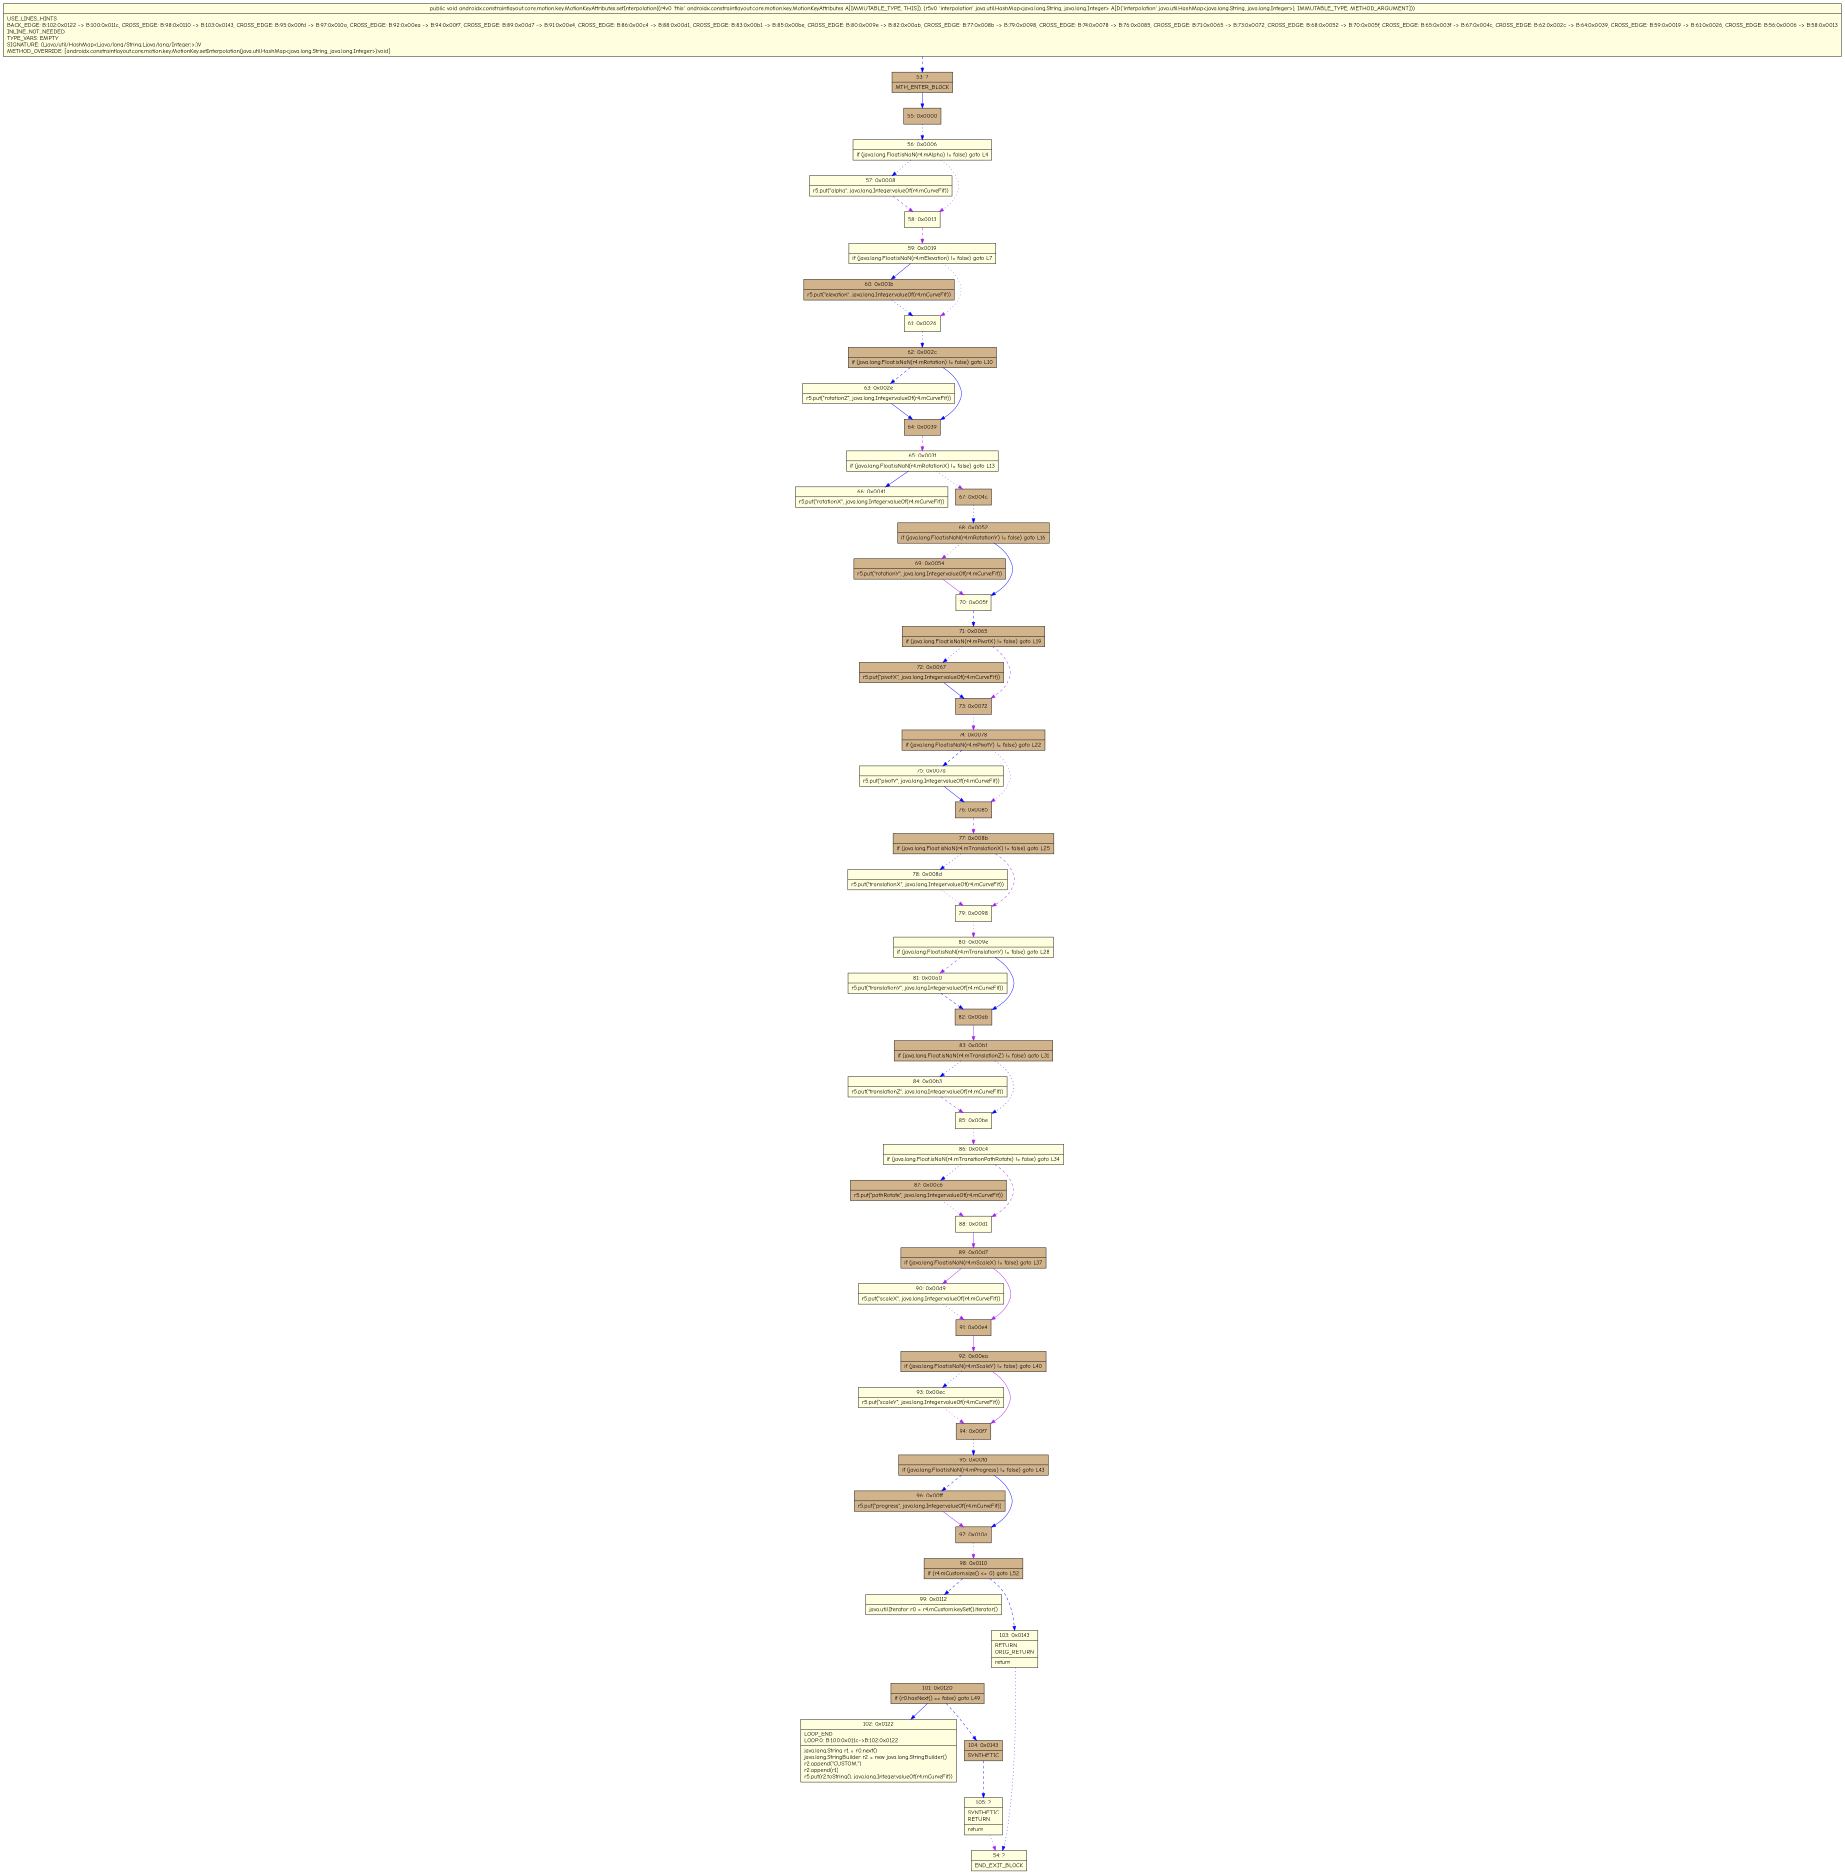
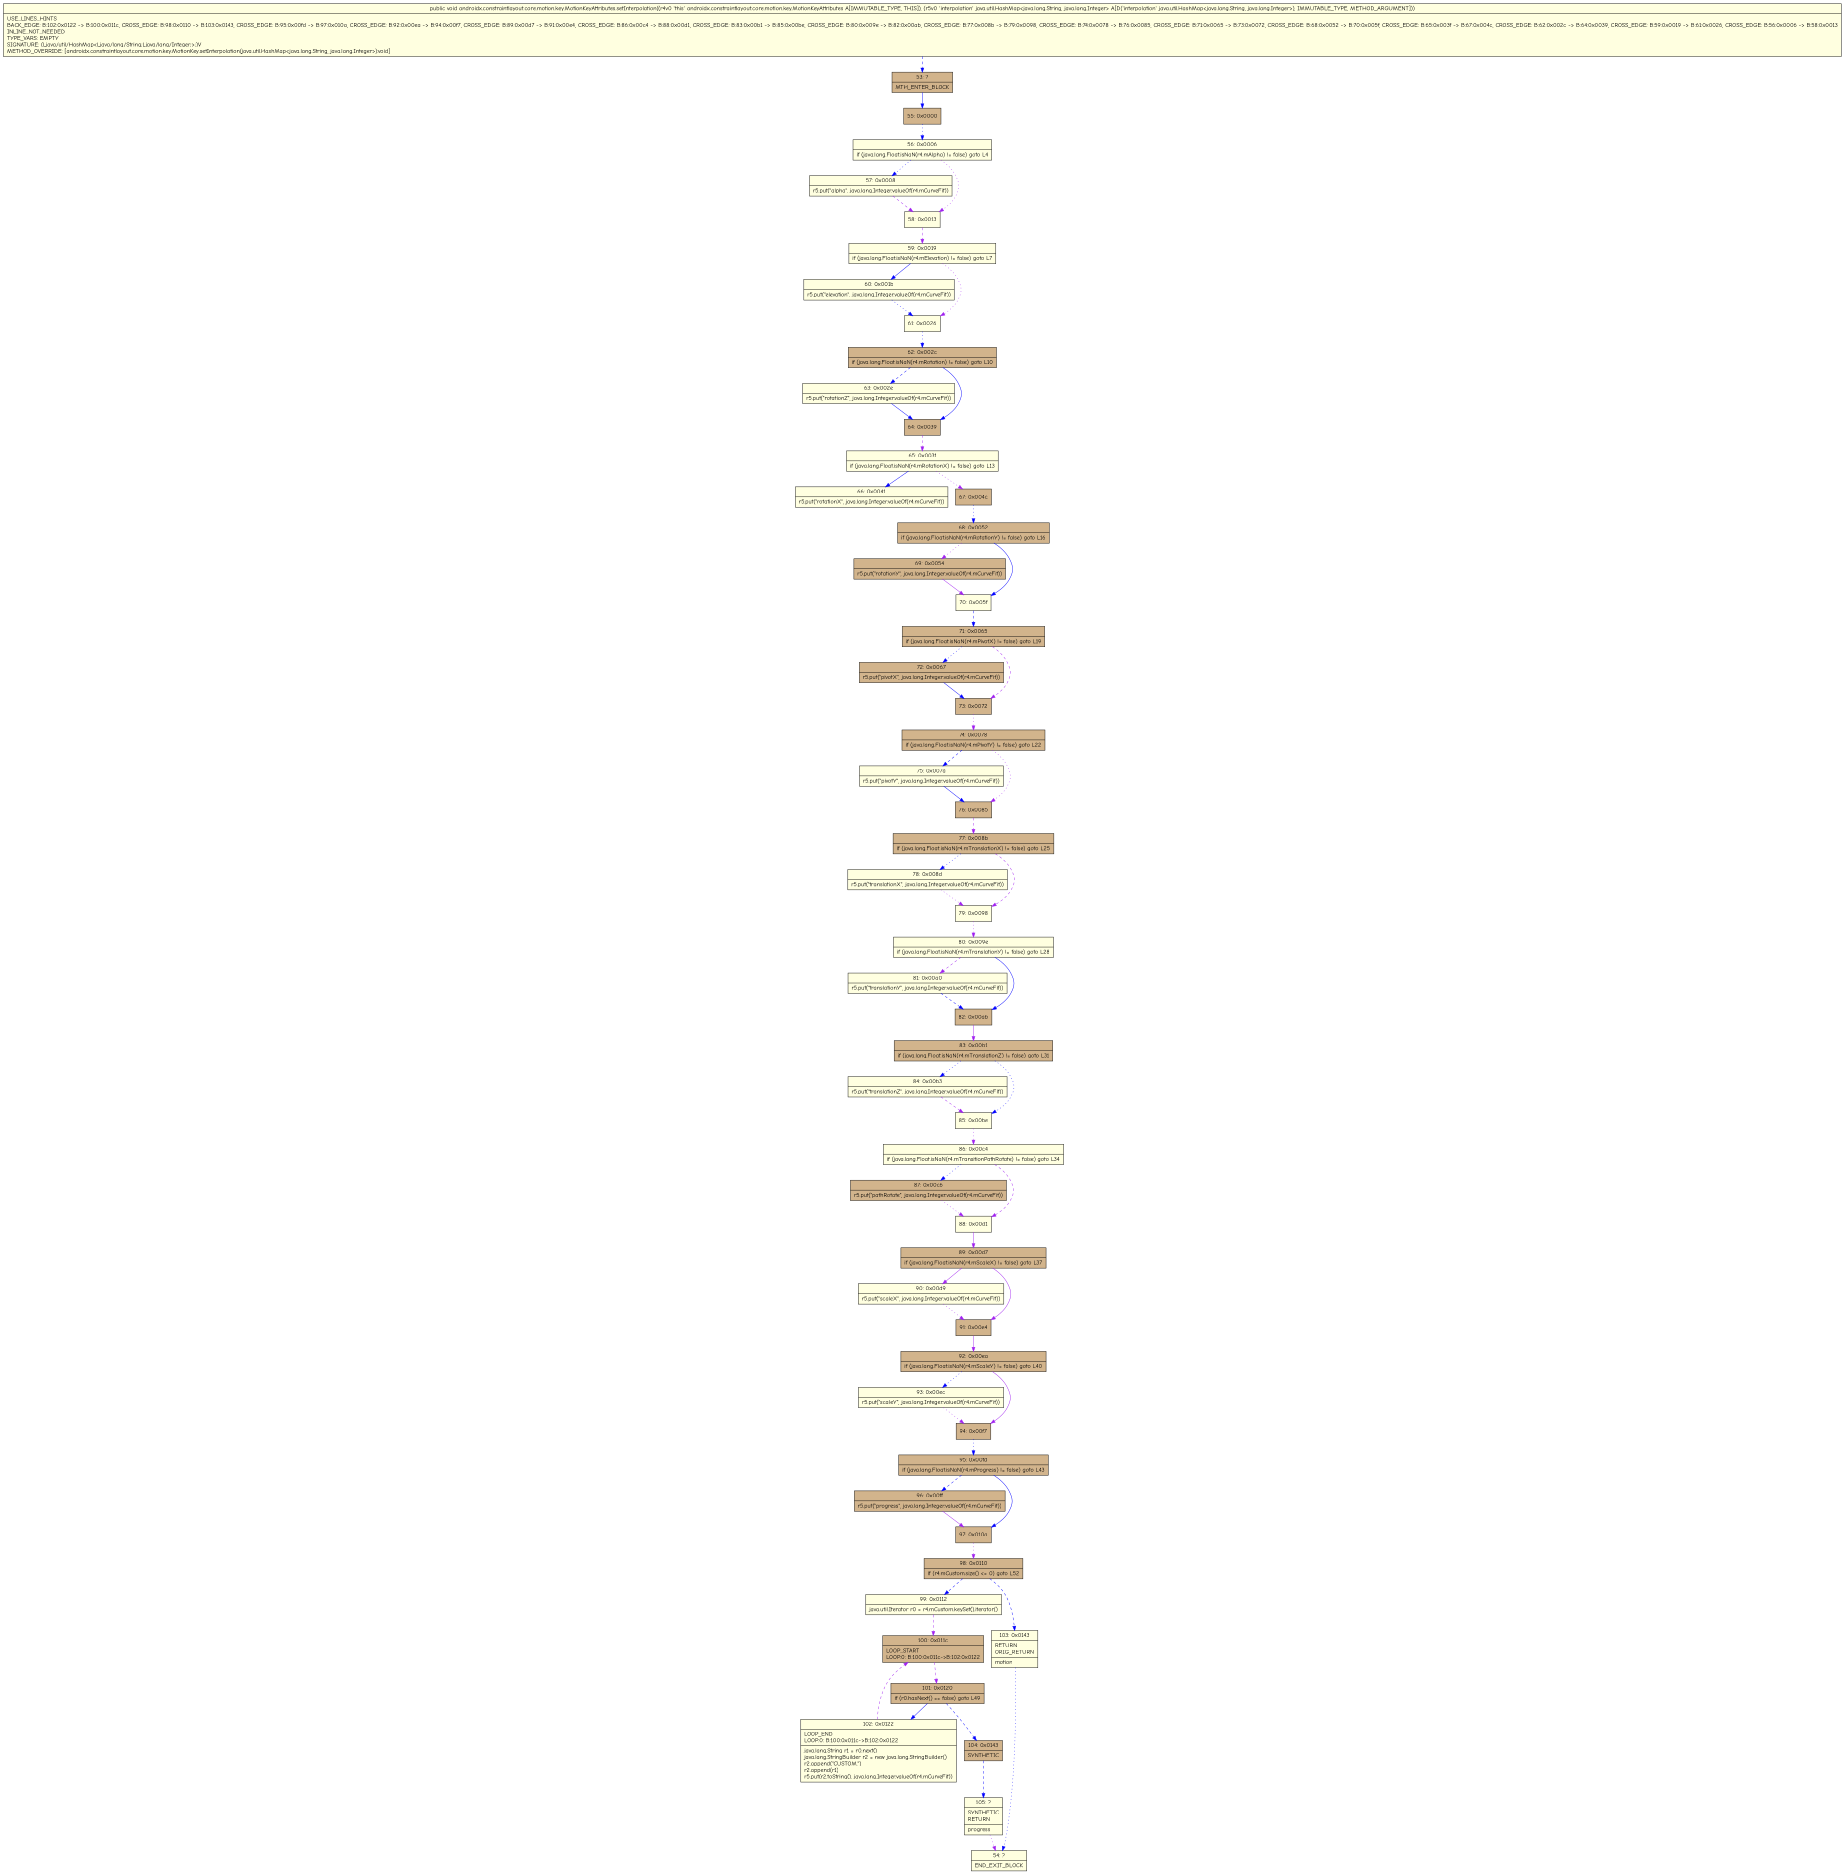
(879, 290) -> (879, 290)
none -> (933, 1649)
(1003, 1662) -> (1004, 1662)
(976, 1830) -> (979, 1830)
